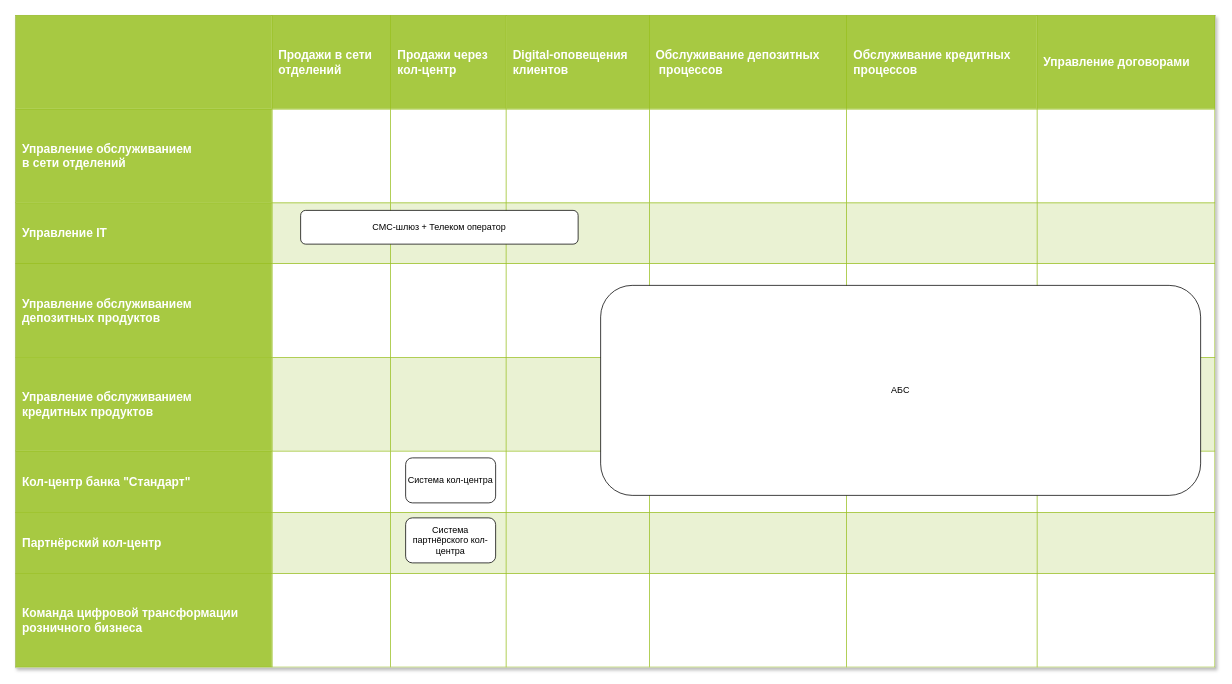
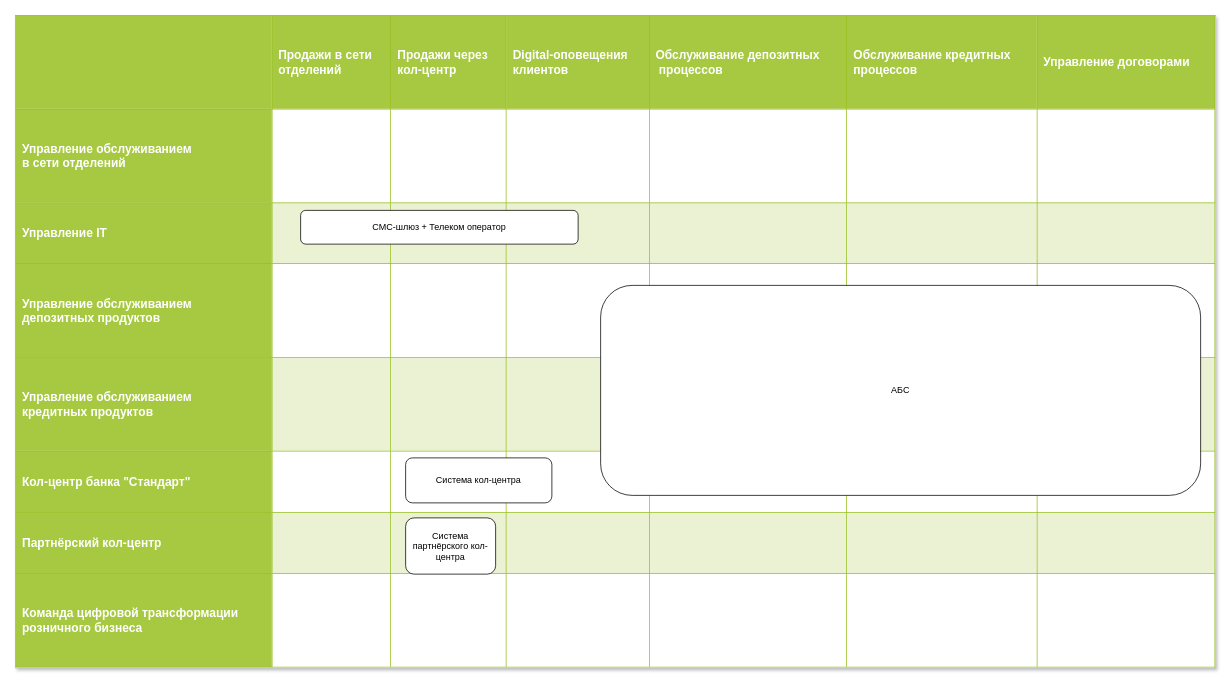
(450, 480) -> (479, 480)
(450, 540) -> (450, 546)
